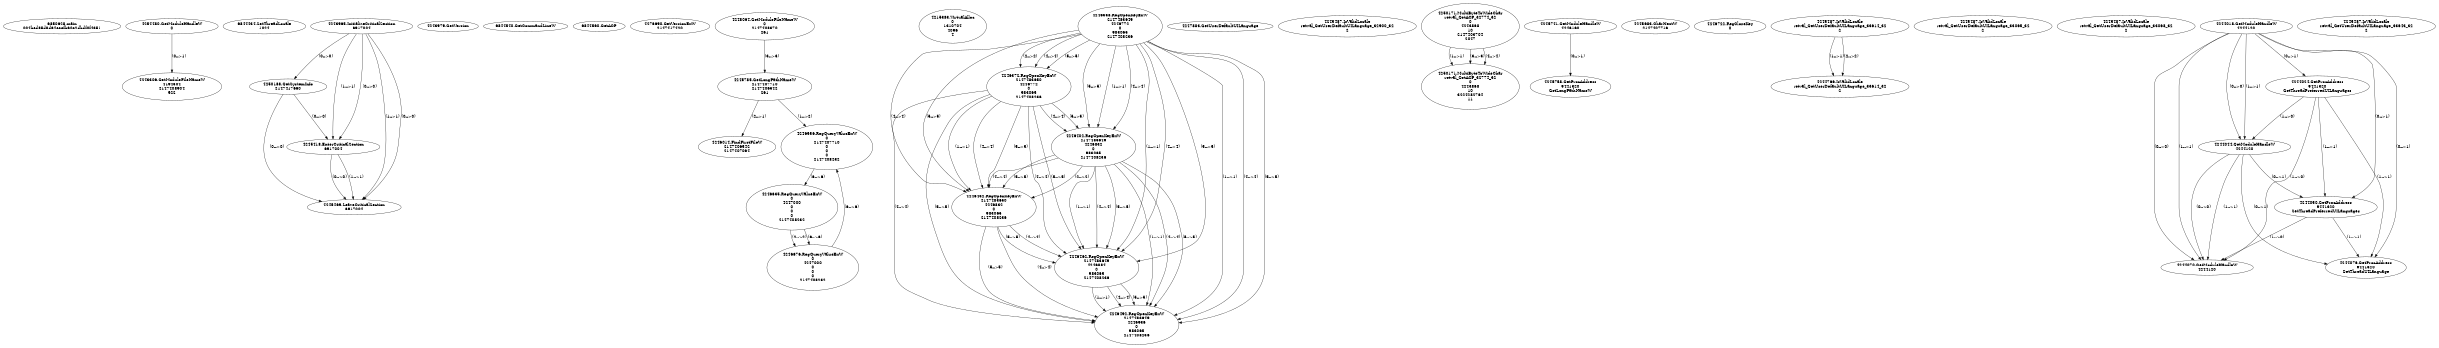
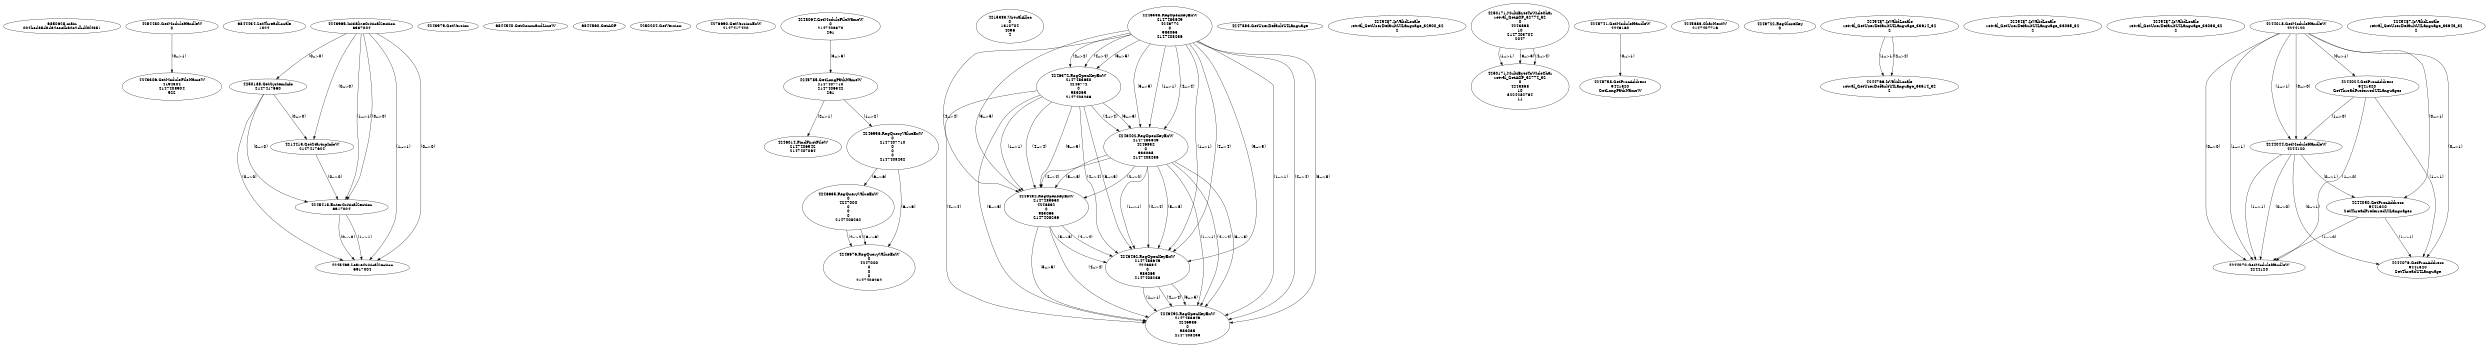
(362, 26) -> (362, 26)
none -> (661, 26)
(2322, 145) -> none
none -> (312, 147)
(844, 210) -> (901, 208)
